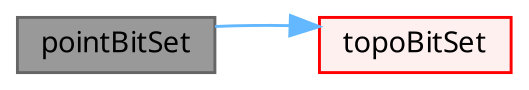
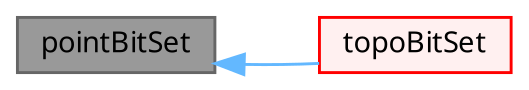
(252, 25) -> (282, 65)
